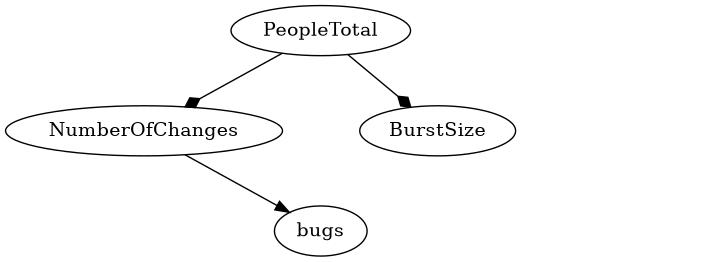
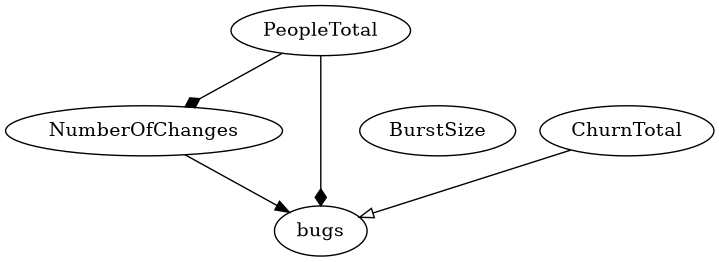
(373, 75) -> (321, 122)
none -> (627, 131)
